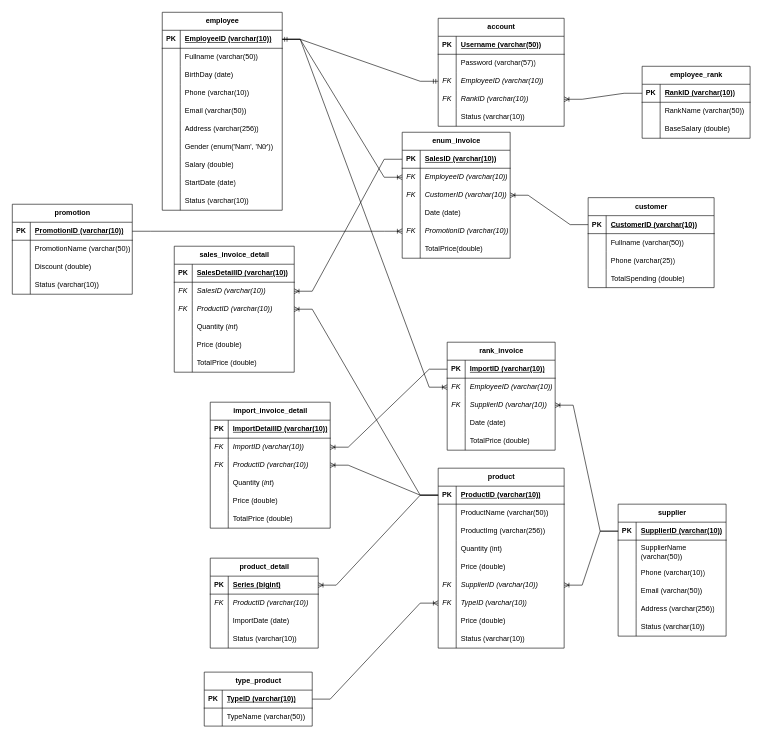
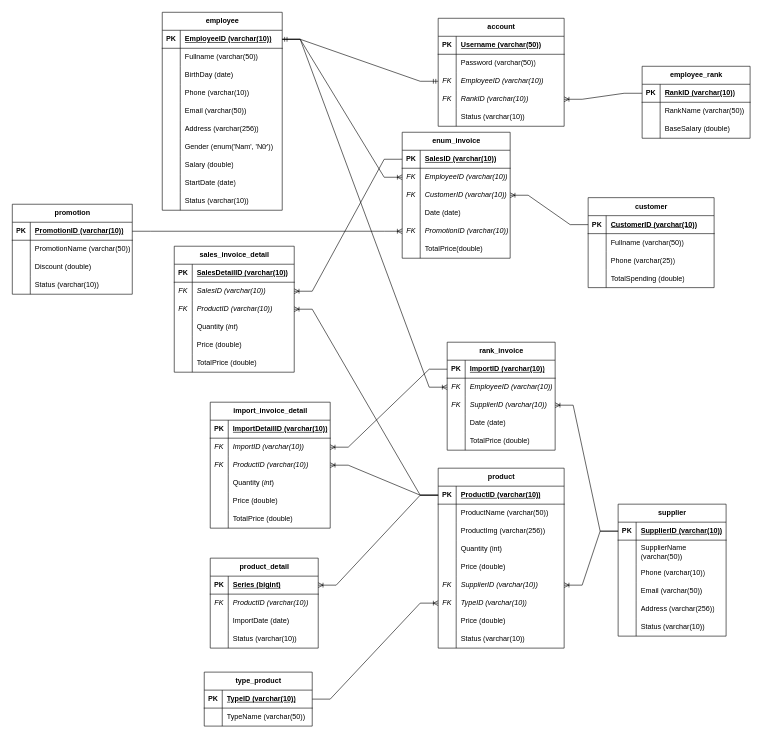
(505, 63) -> (505, 63)
